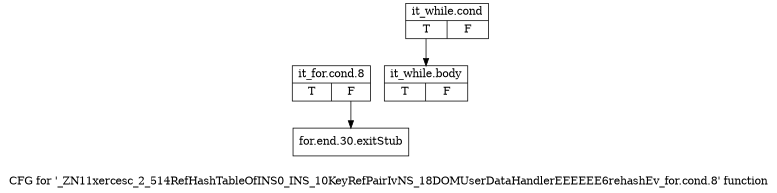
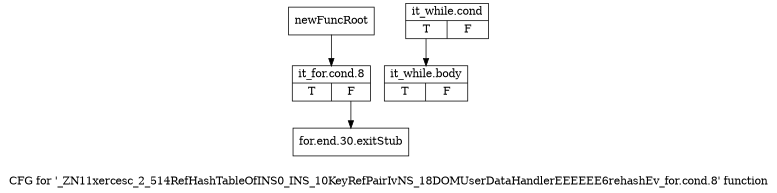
none -> (331, 21)
